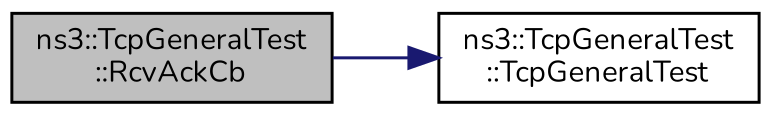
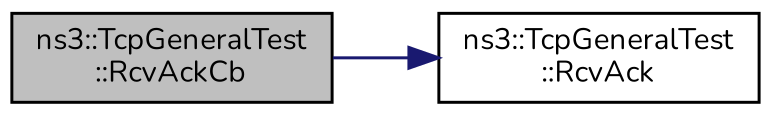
(599, 58) -> (599, 58)
